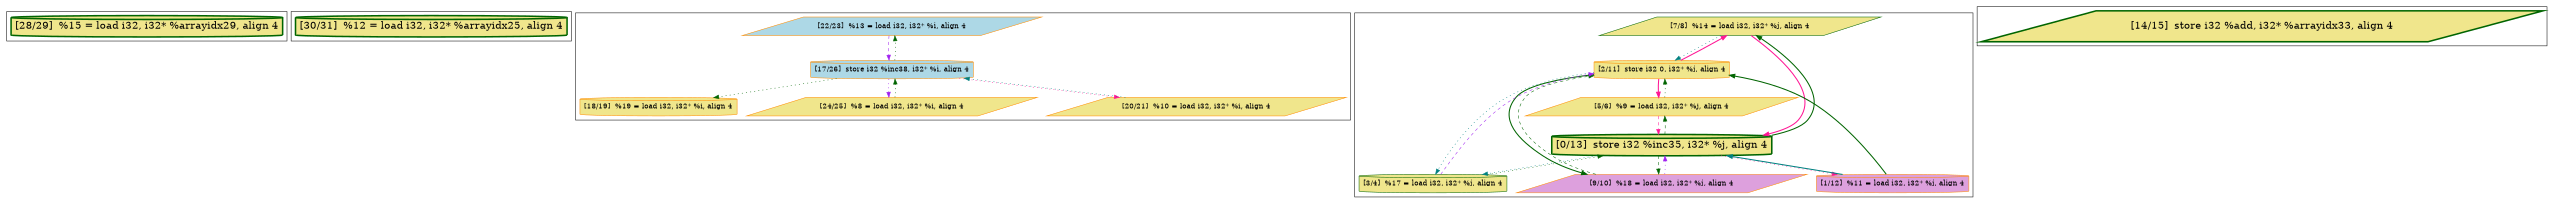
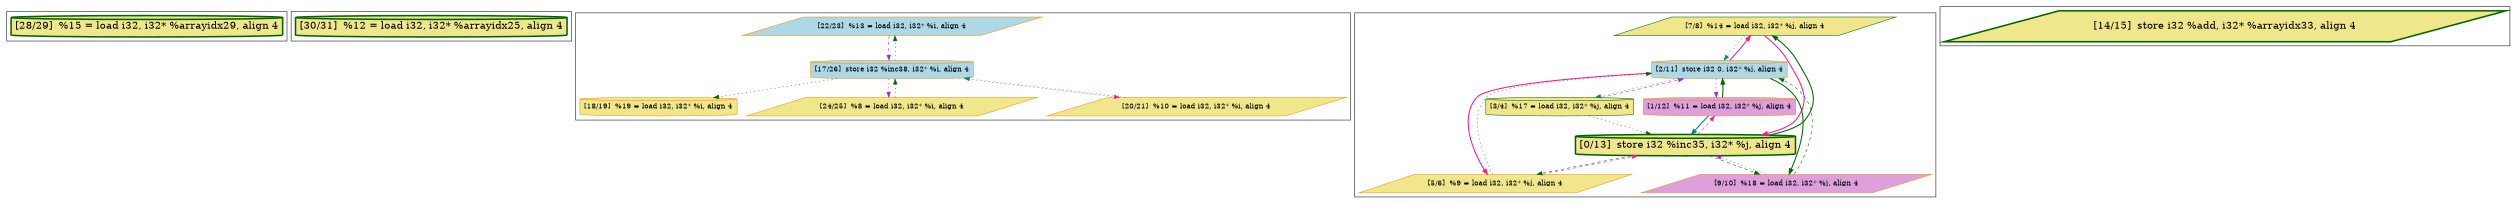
(1662, 70) -> (1719, 70)
none -> (1716, 86)
(1542, 165) -> none
(1777, 165) -> (1705, 127)
